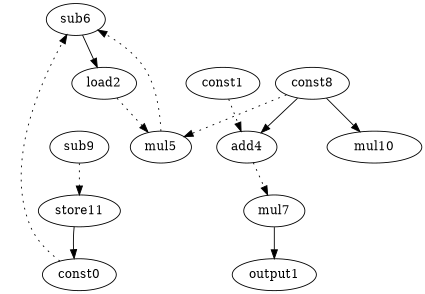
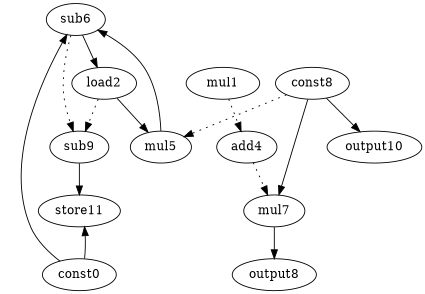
(148, 74) -> (148, 74)
none -> (63, 79)
(223, 83) -> (223, 83)
none -> (93, 111)
(130, 112) -> (130, 112)
(283, 112) -> (295, 143)
(374, 147) -> (374, 147)
(23, 154) -> (23, 154)
(79, 175) -> (79, 175)
(73, 238) -> (85, 247)
(274, 275) -> (274, 275)
